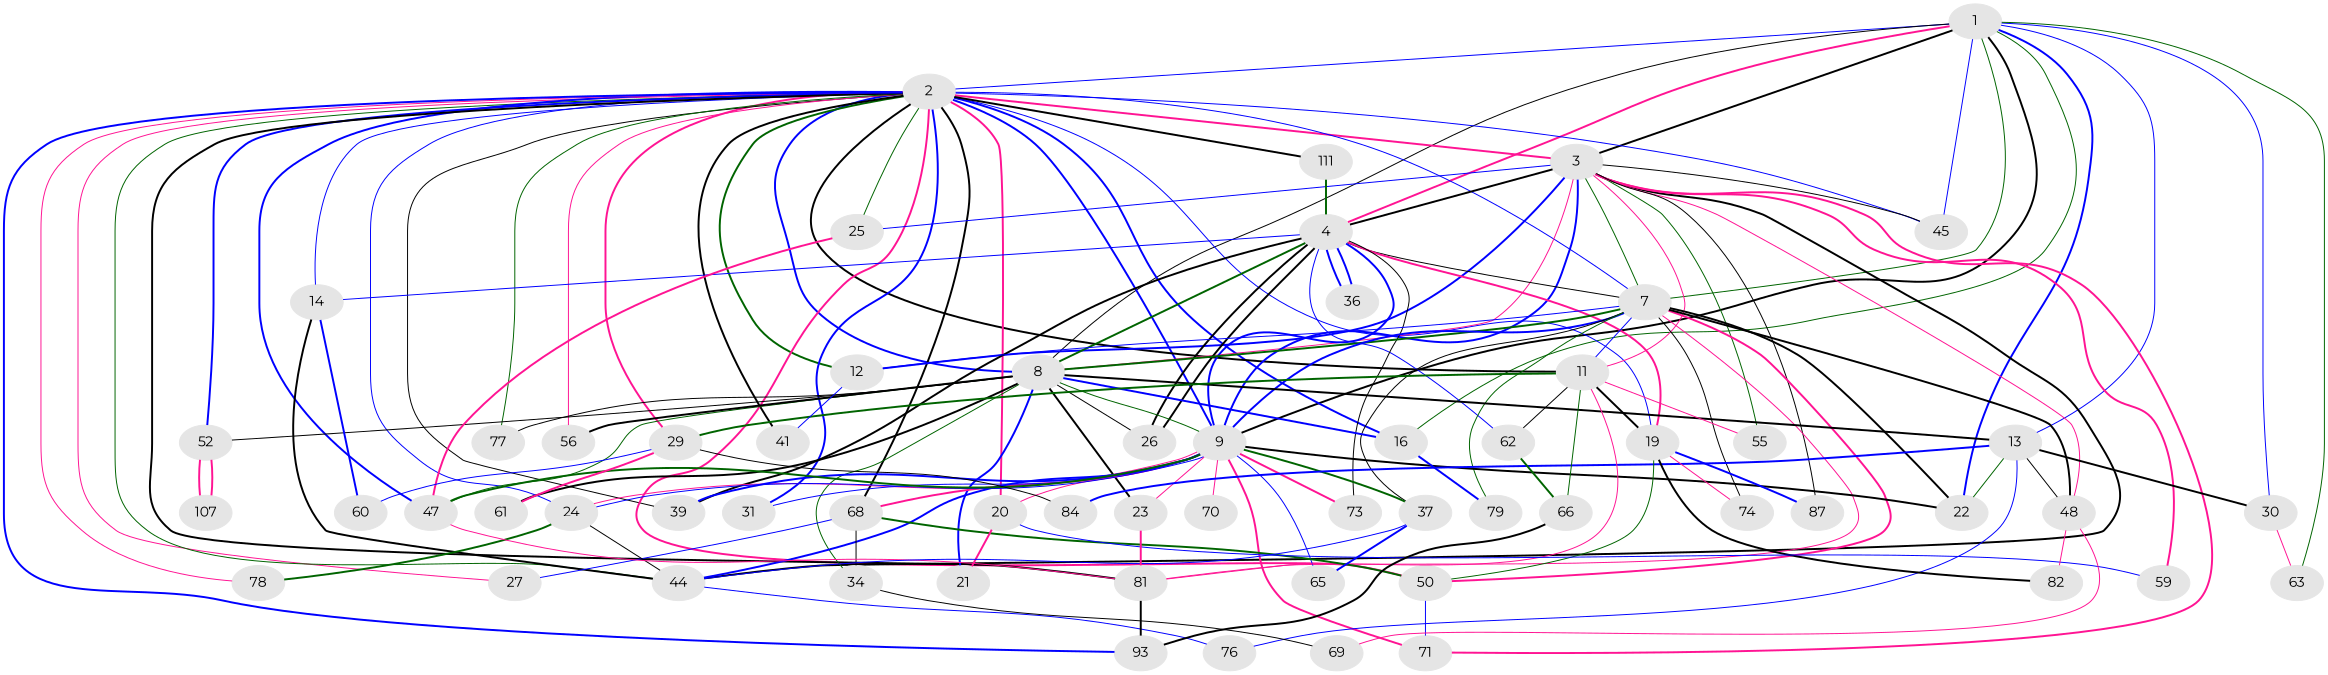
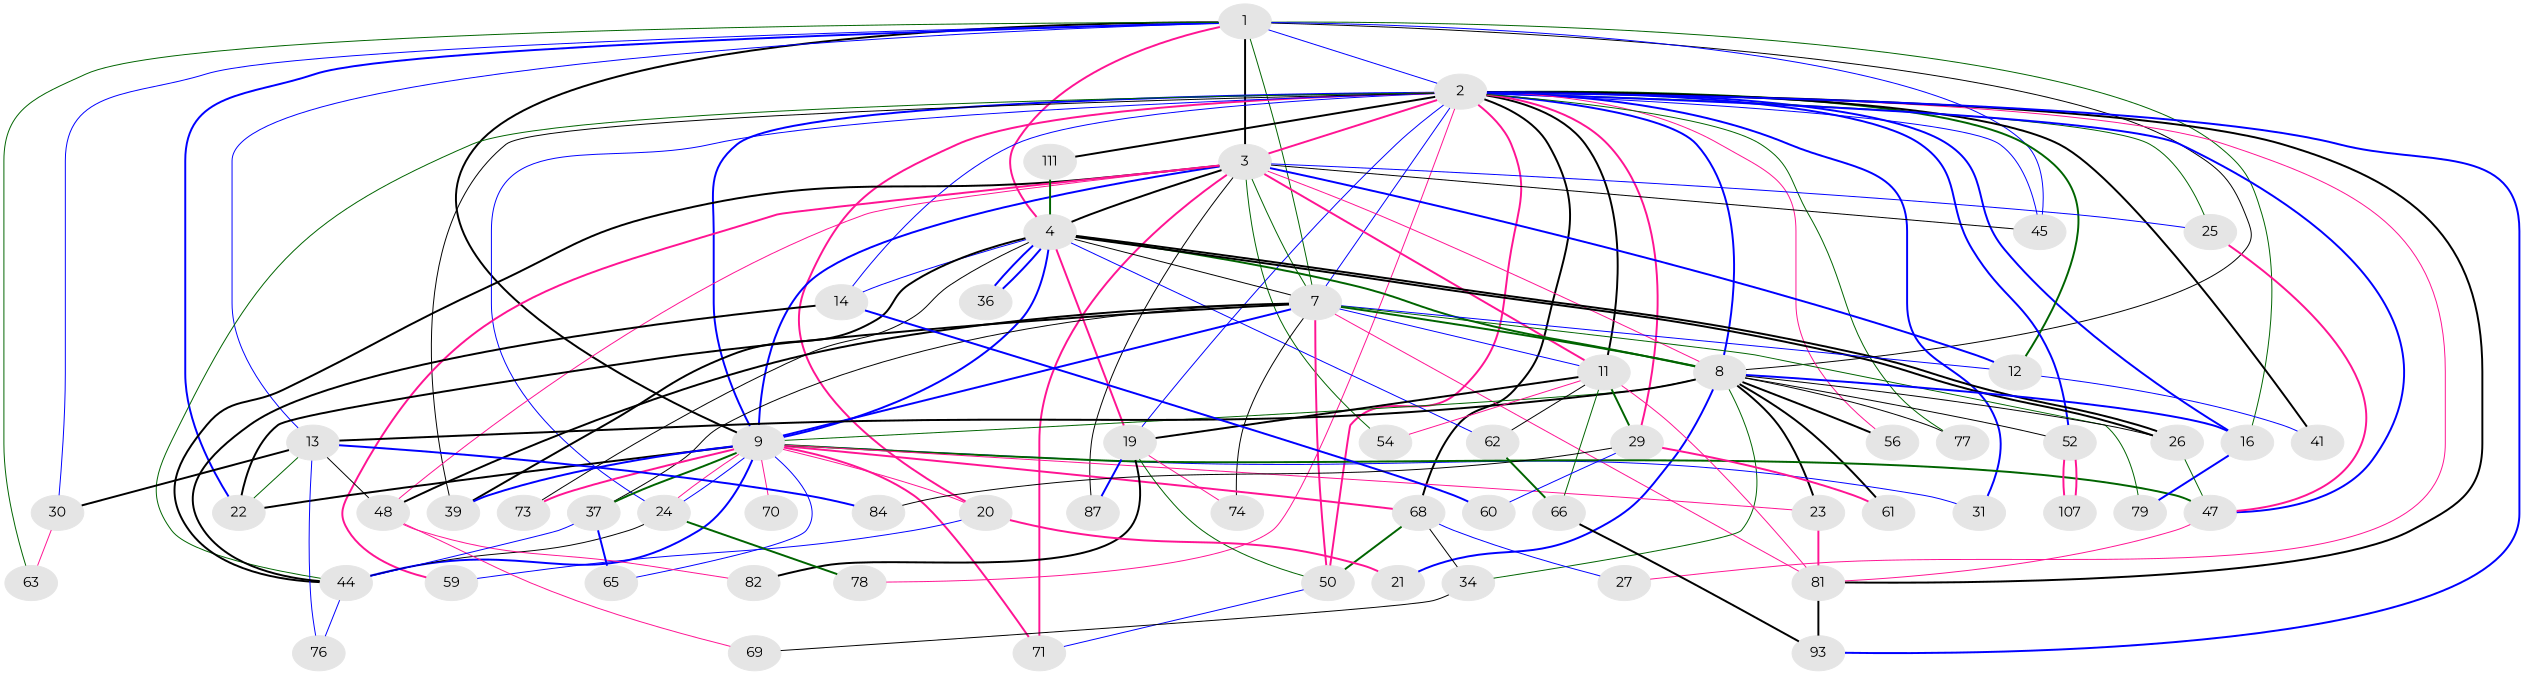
(1677, 277) -> (1424, 267)
(636, 428) -> (2191, 472)
(1760, 443) -> (1385, 443)
